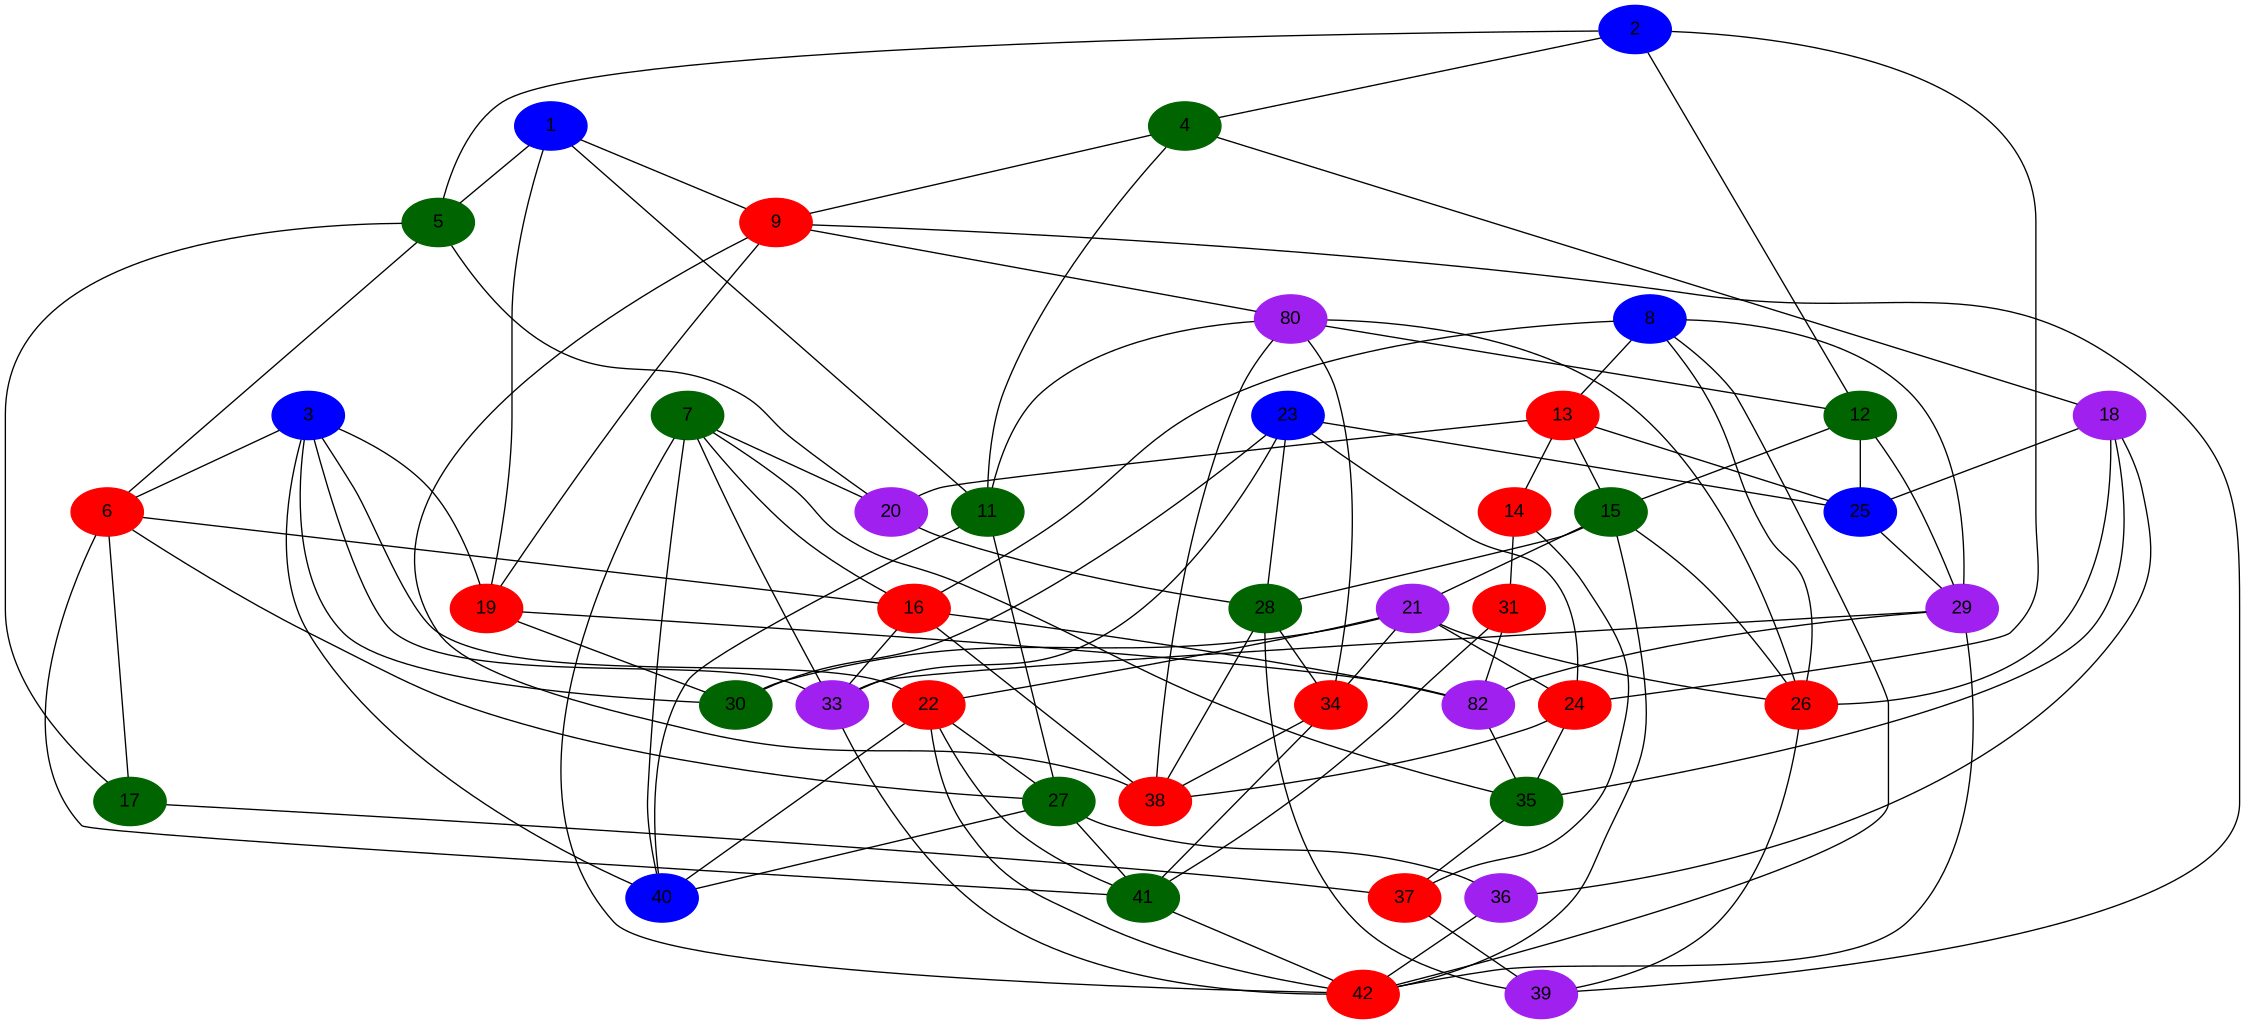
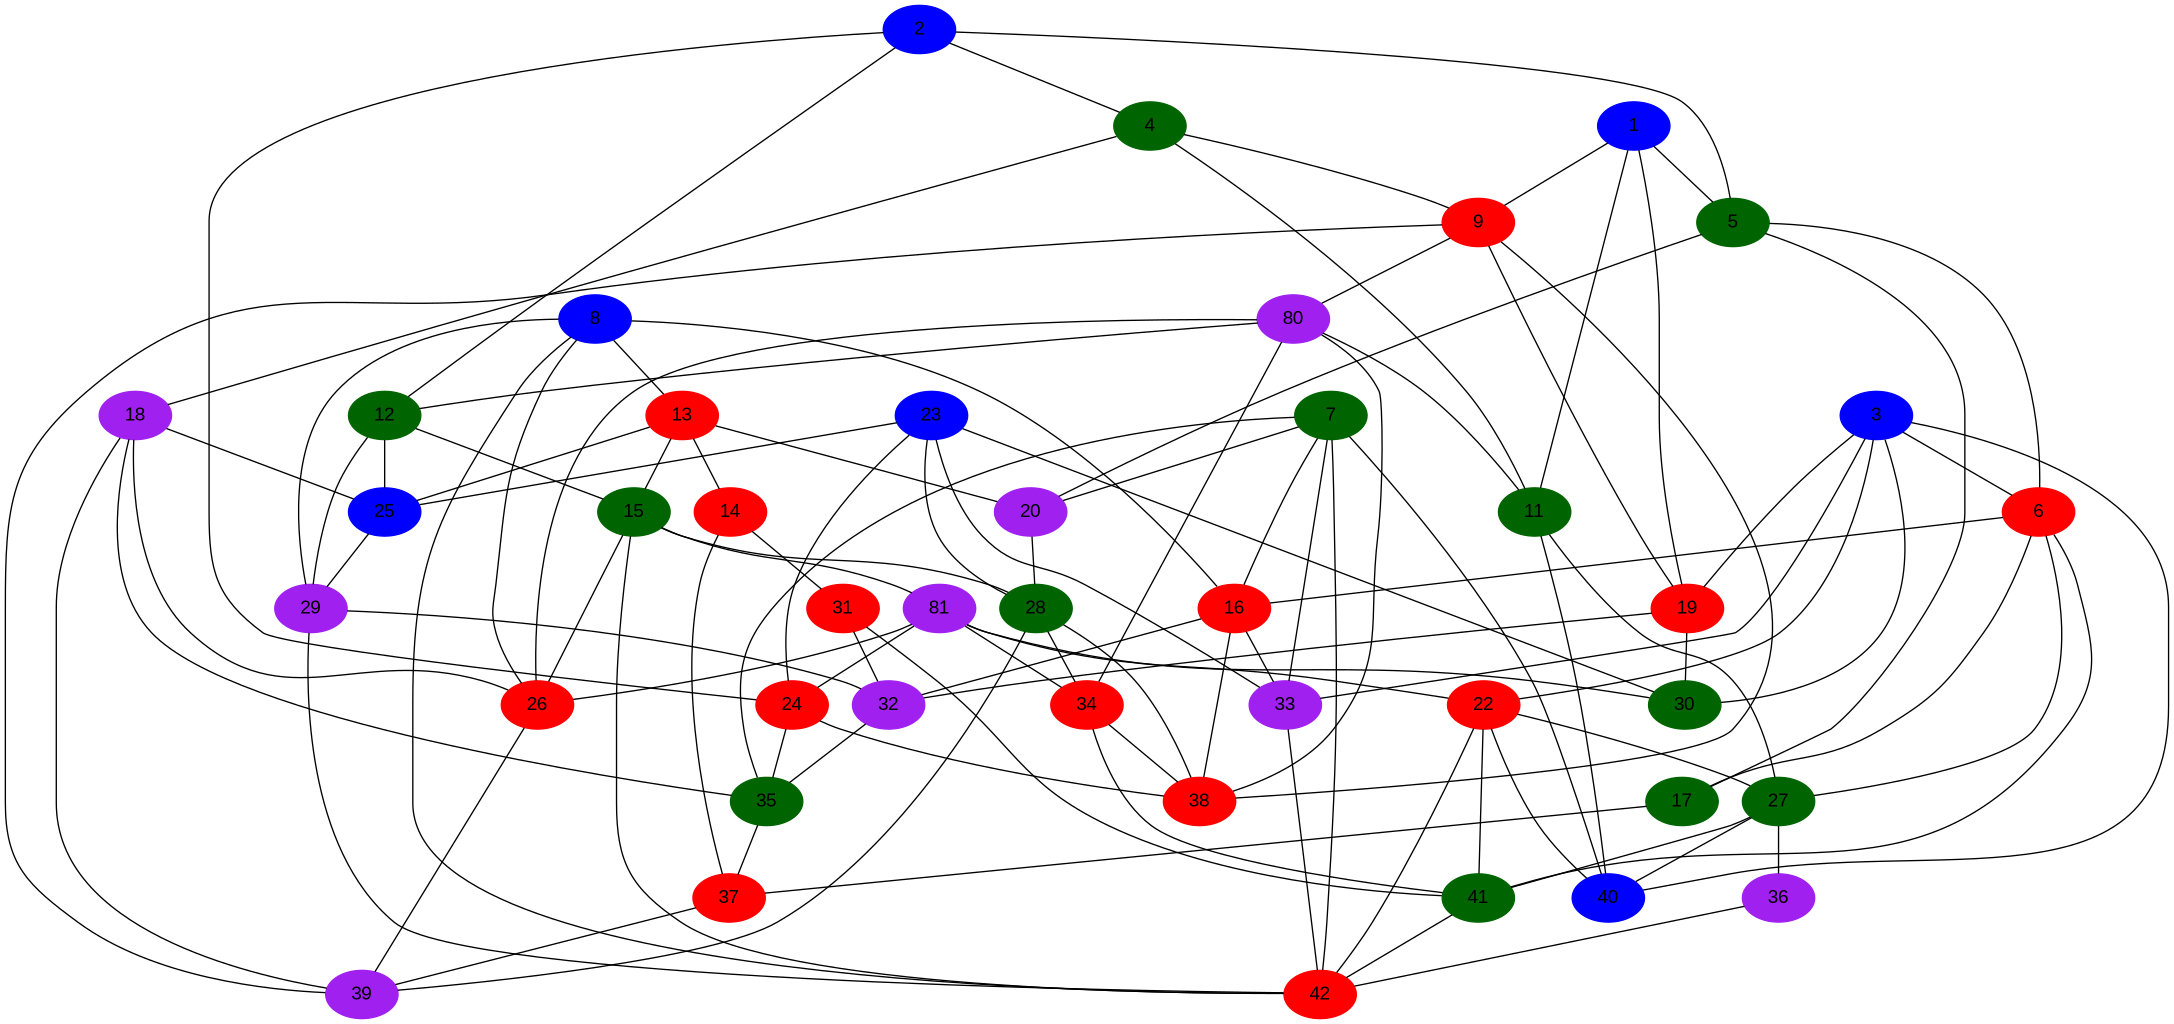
(1413, 608) -> (940, 608)
(1418, 641) -> none
(1478, 705) -> (889, 705)
(1948, 774) -> (56, 790)
